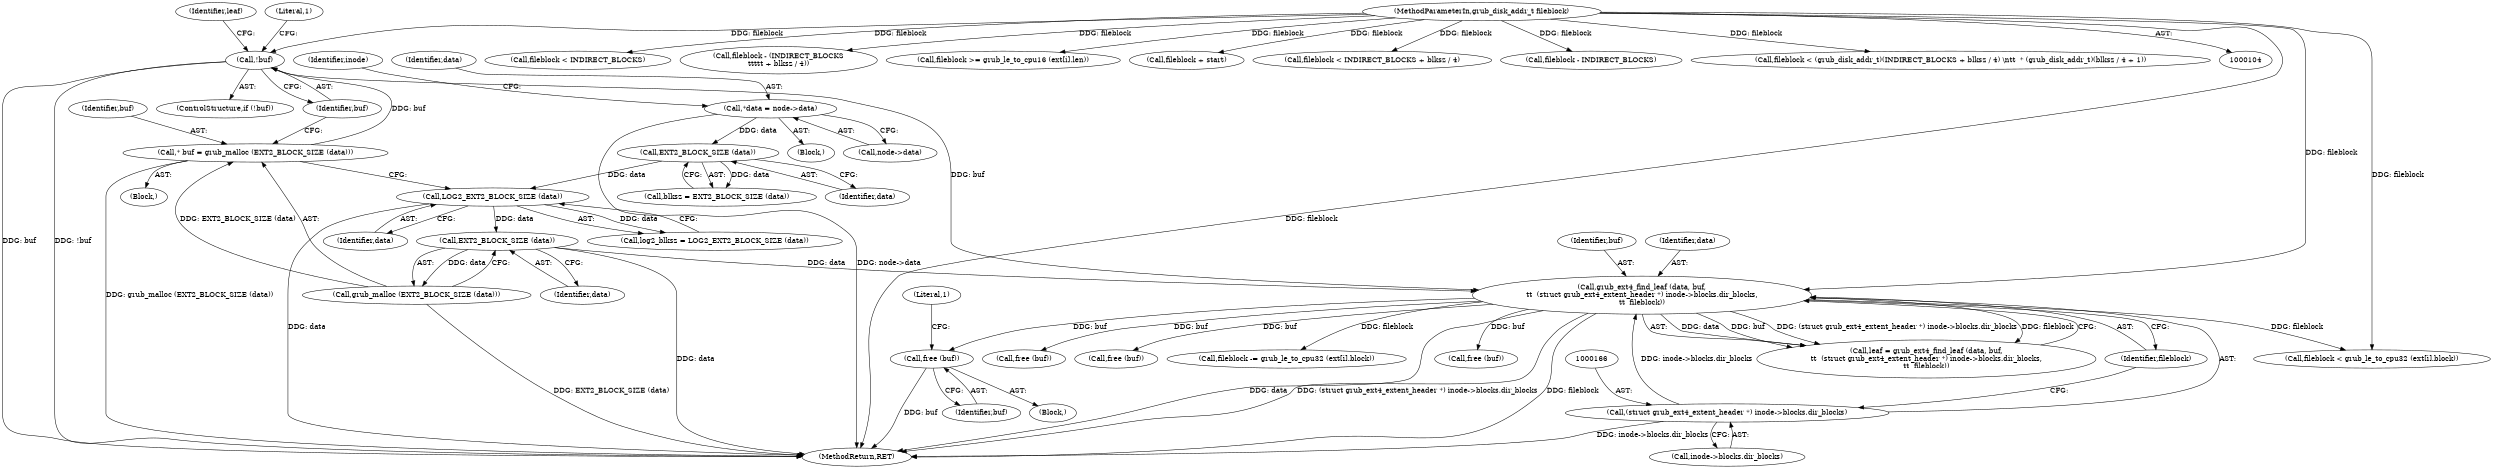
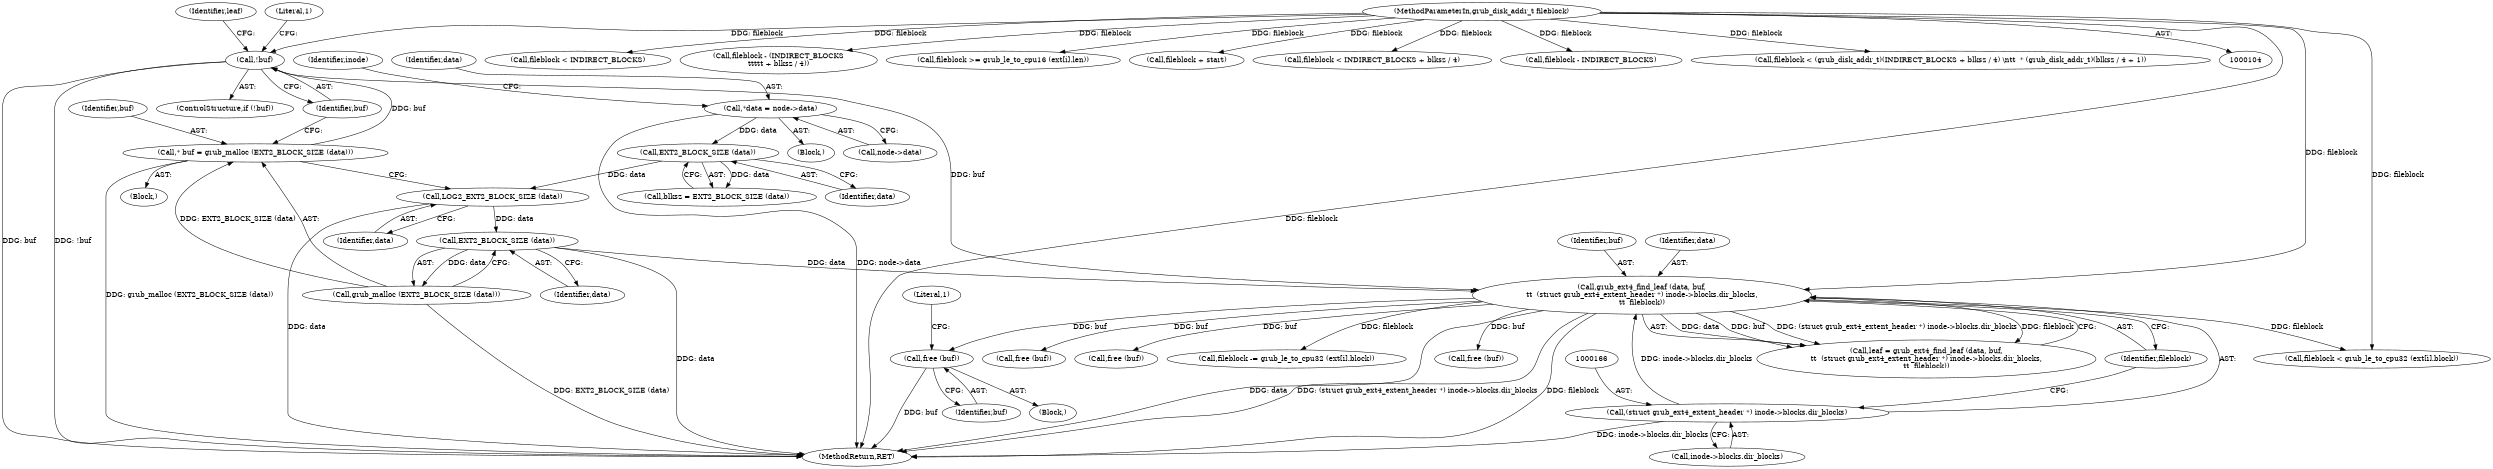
(715, 241) -> none
